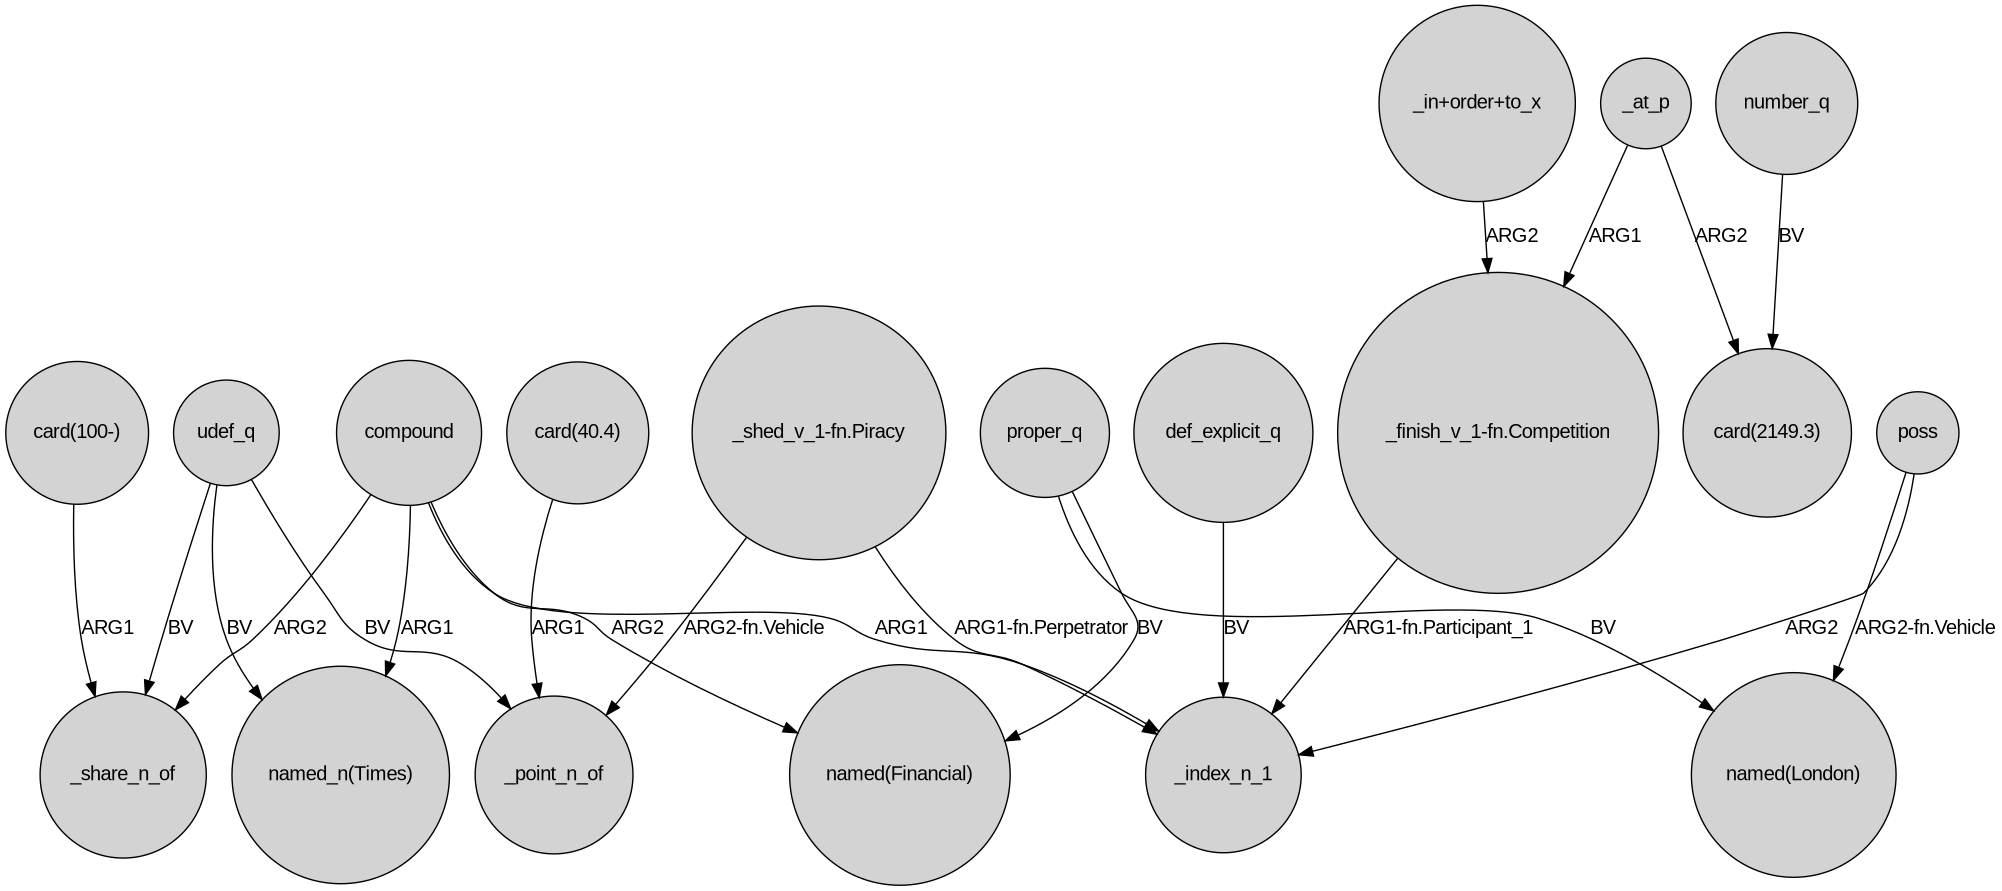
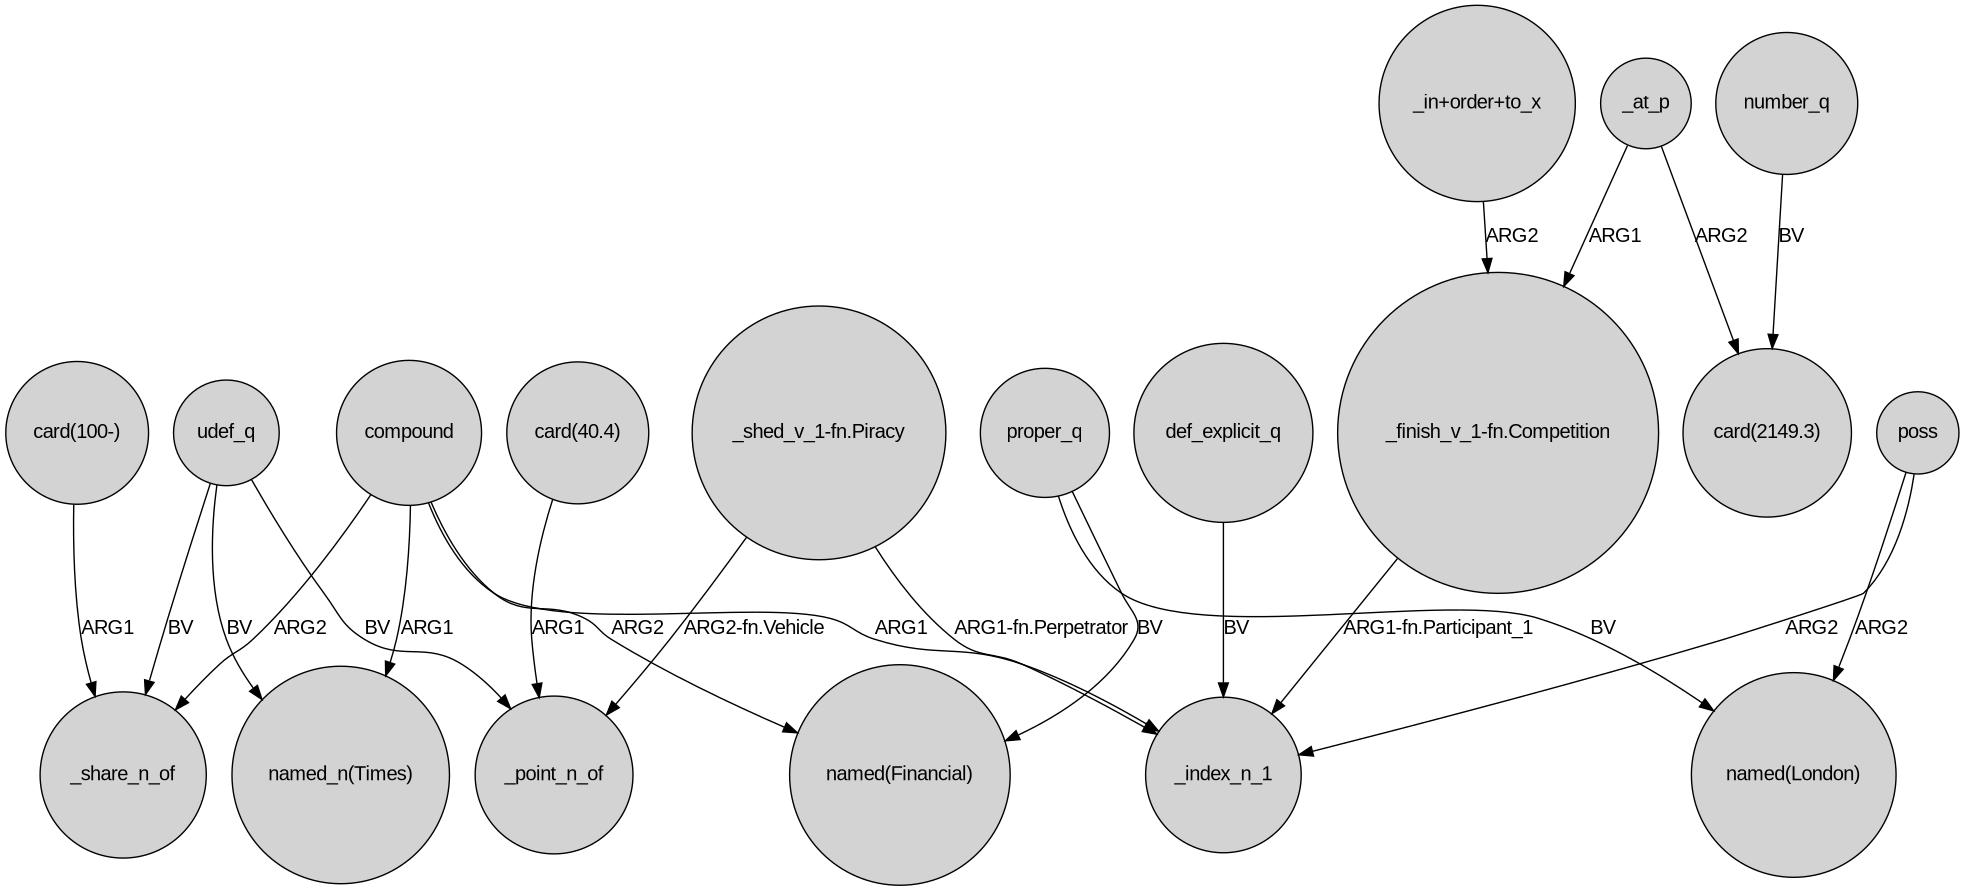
(1925, 629) -> (1882, 629)
